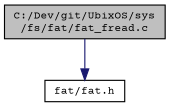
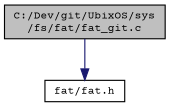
(85, 22) -> (85, 22)
